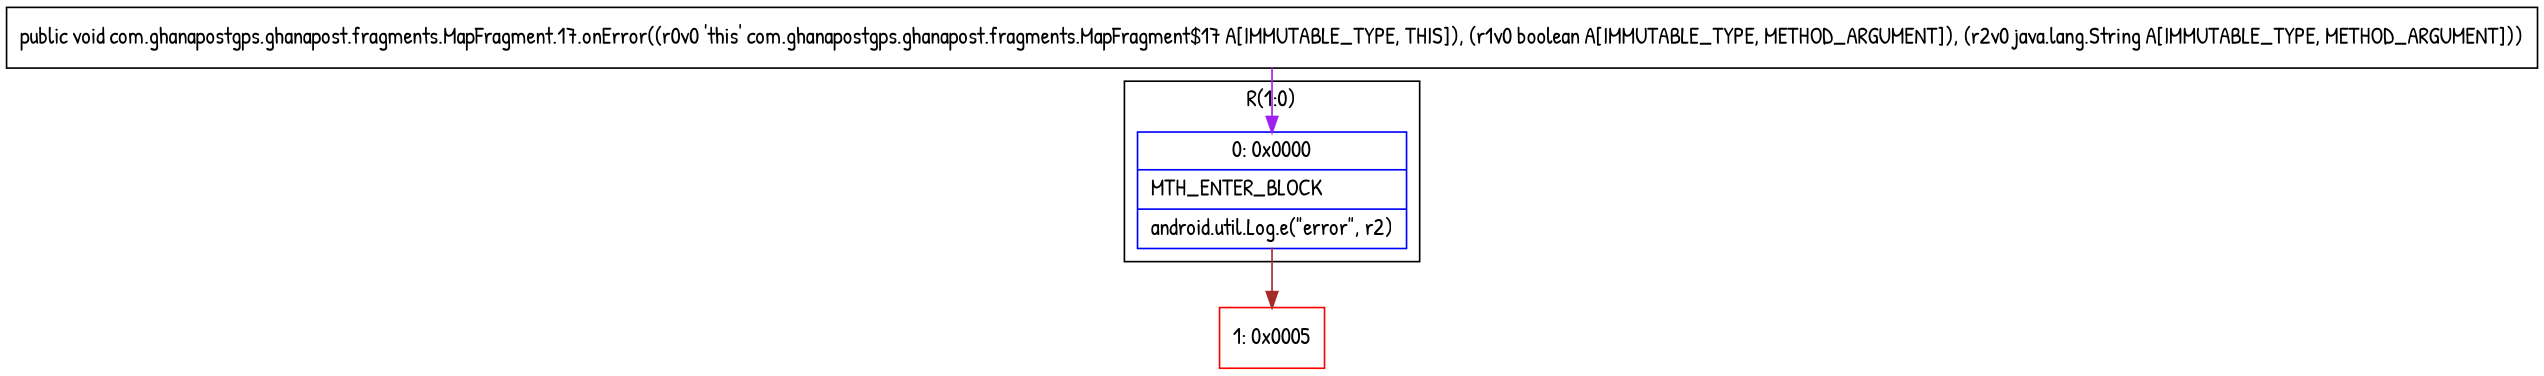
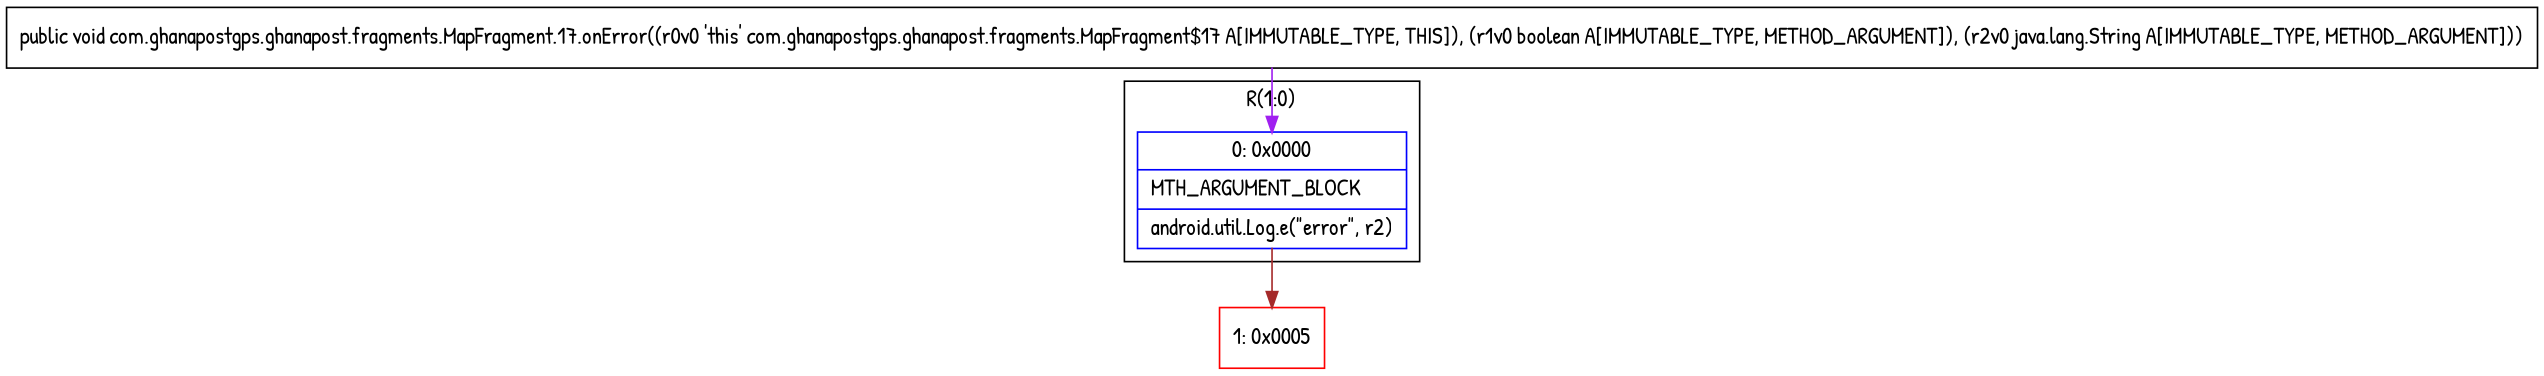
(1238, 189) -> (1256, 189)
